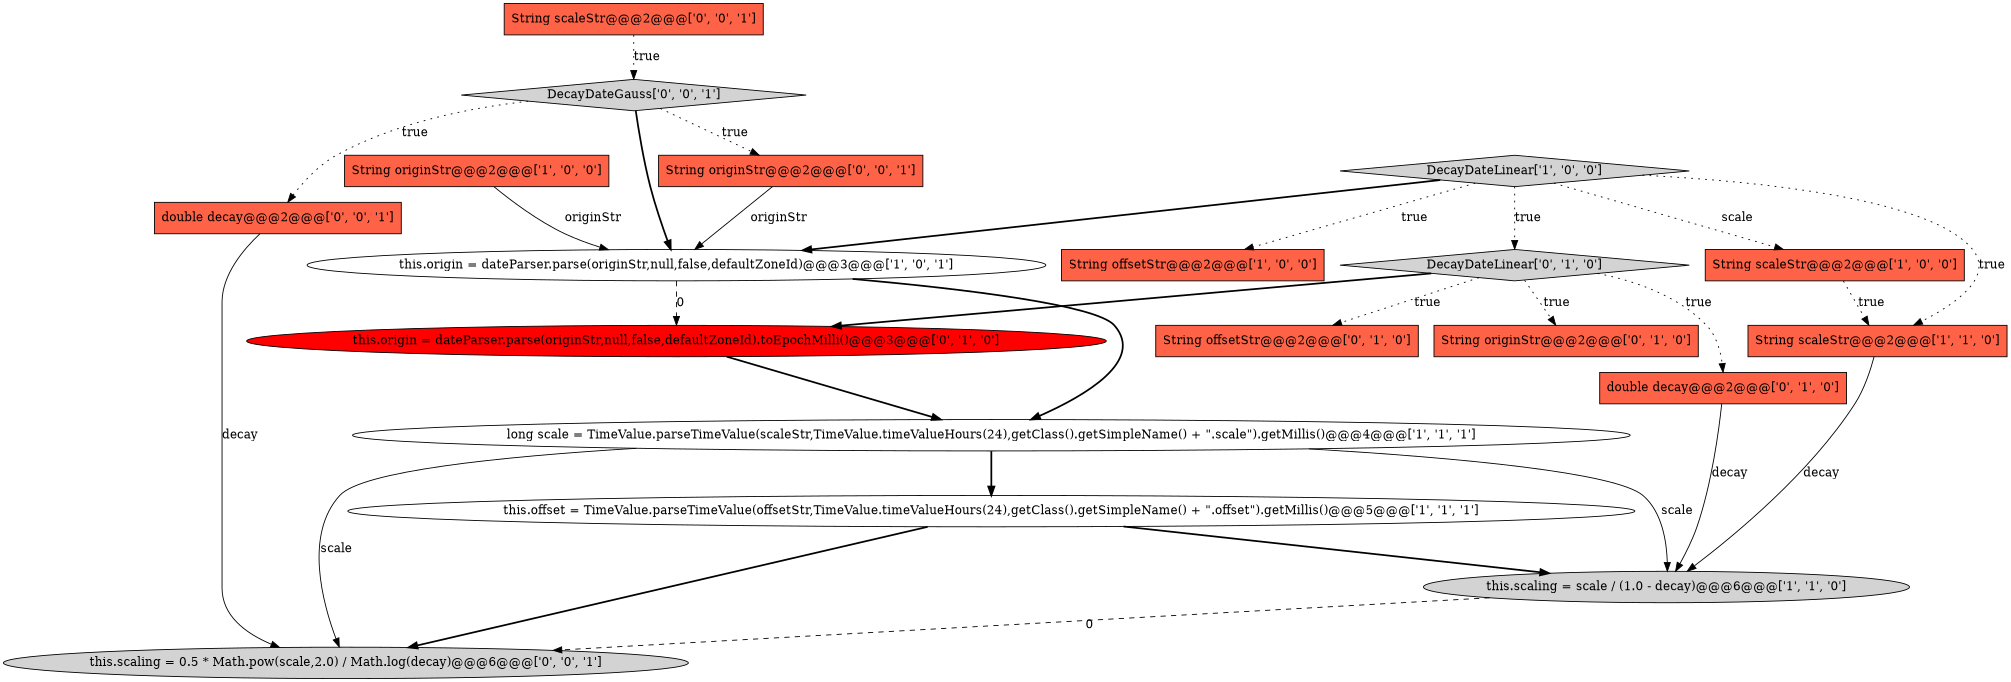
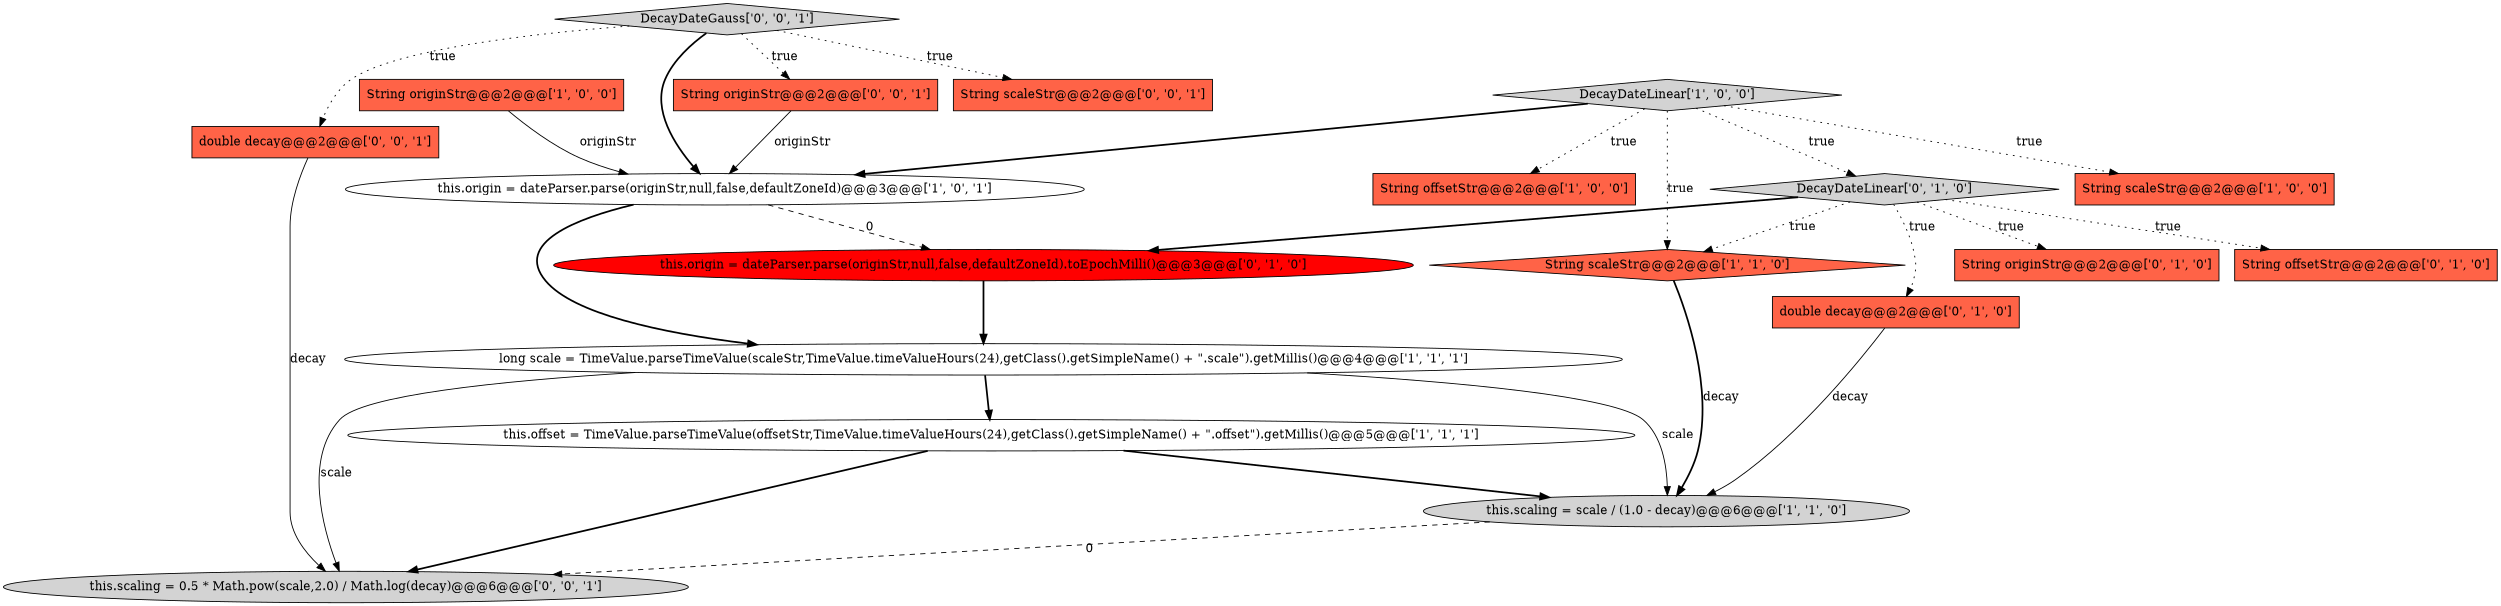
(634, 53) -> (890, 54)
(1738, 218) -> (2030, 142)
(1854, 299) -> (1781, 225)
(1878, 341) -> (1667, 265)
(1799, 473) -> (1701, 384)
